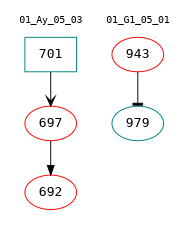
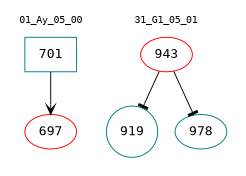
(51, 21) -> (51, 21)
(138, 21) -> (167, 21)
(138, 123) -> (201, 132)
none -> (132, 132)
(51, 192) -> none
